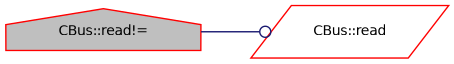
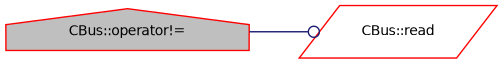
(103, 32) -> (128, 32)
